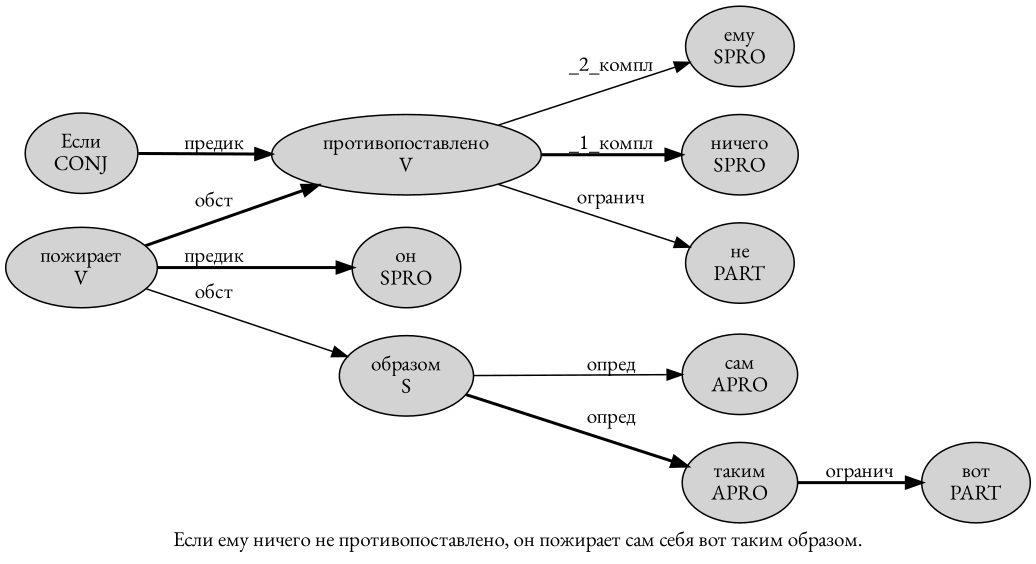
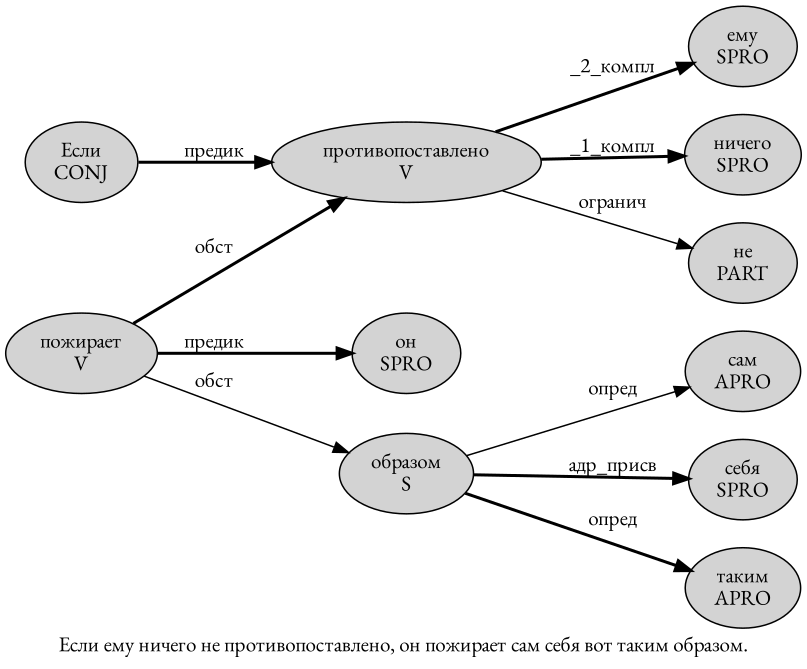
(587, 96) -> (587, 100)
none -> (743, 480)
(976, 483) -> none
